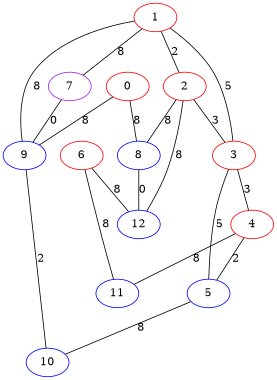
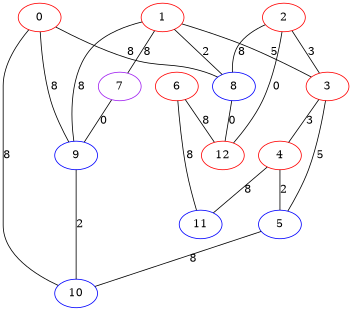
(170, 52) -> (198, 52)
(179, 155) -> (277, 86)
none -> (3, 167)
(139, 224) -> (223, 155)
